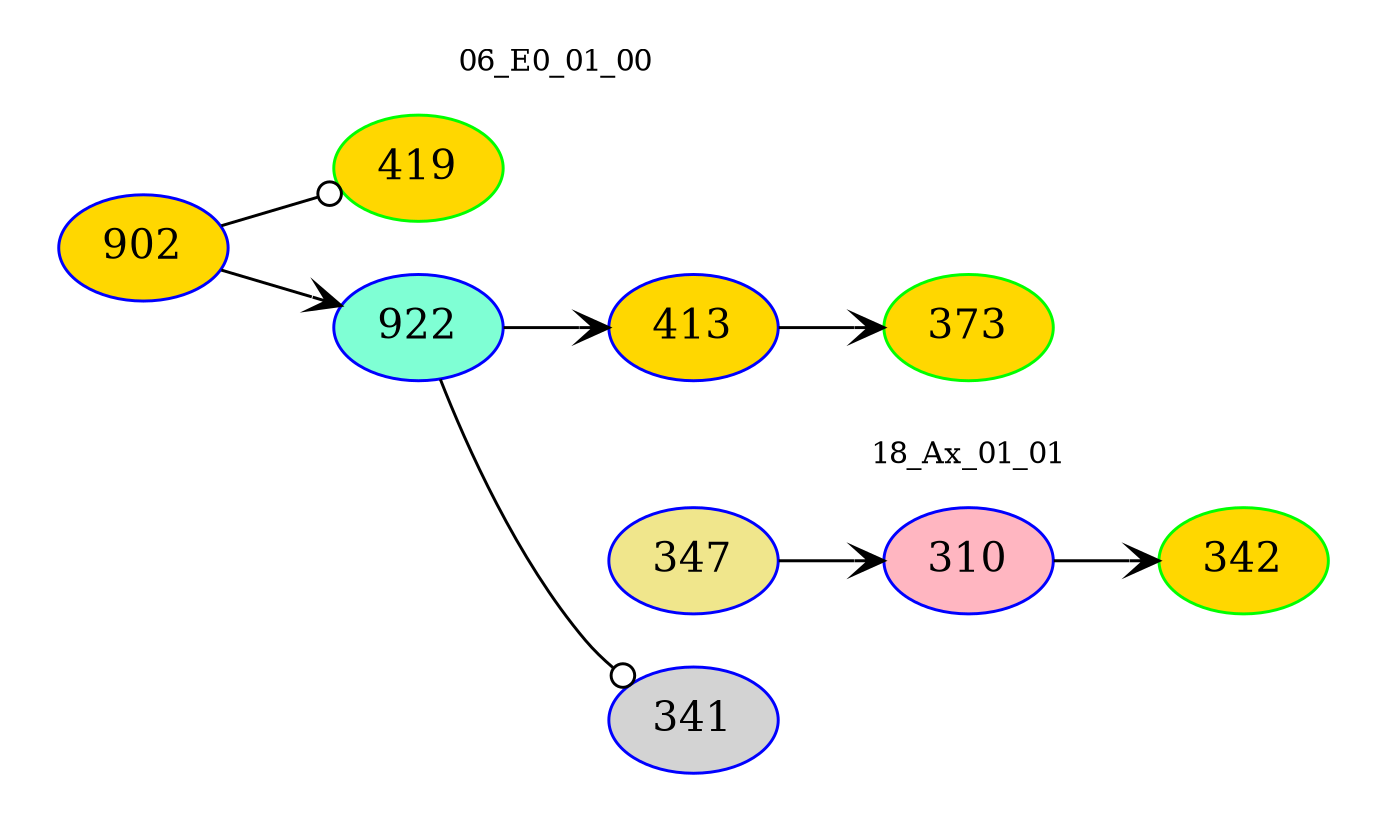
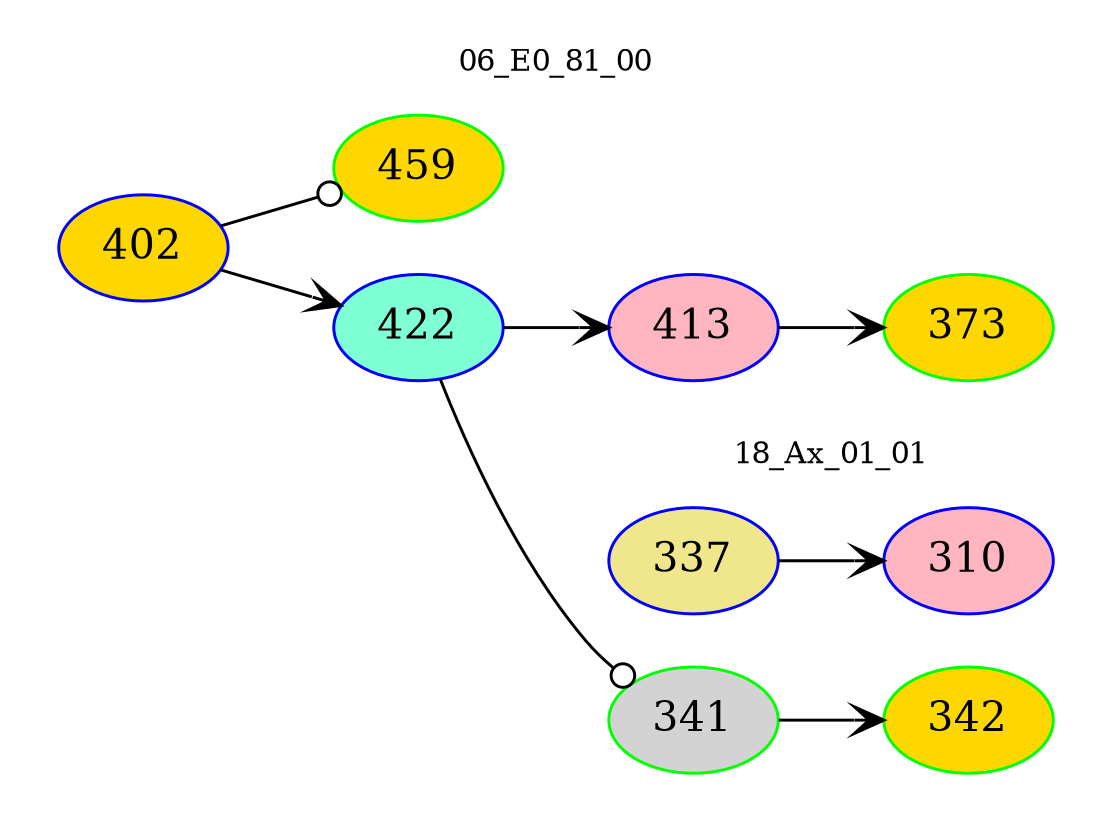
(556, 63) -> (556, 63)
(418, 168) -> (418, 168)
(143, 248) -> (143, 248)
(418, 328) -> (418, 328)
(694, 328) -> (694, 328)
(694, 561) -> (694, 561)
(1091, 561) -> (816, 720)
(694, 720) -> (694, 720)
